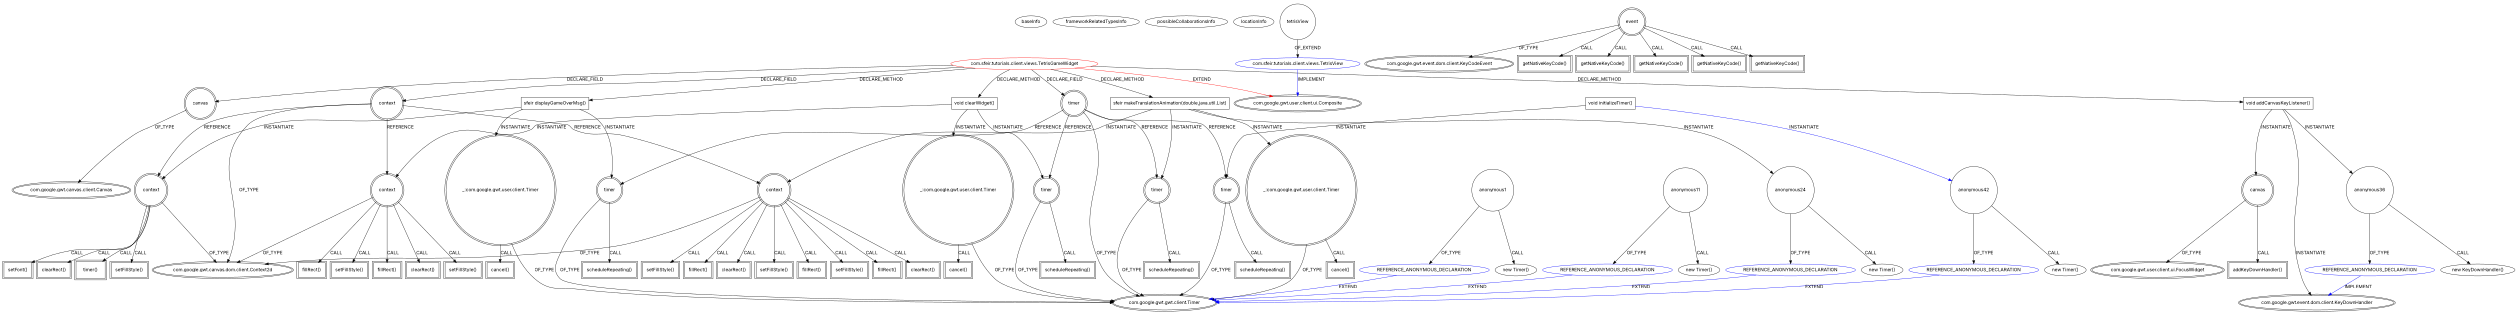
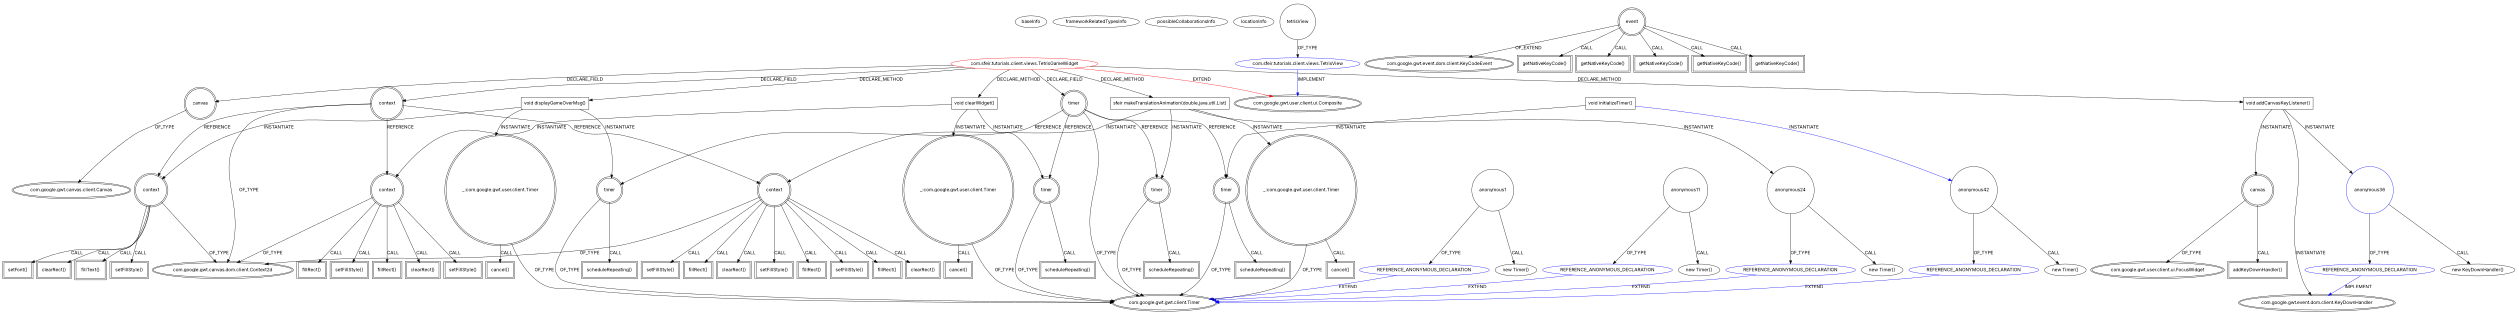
(1308, 48) -> (1308, 48)
(1528, 48) -> (1528, 48)
(555, 103) -> (555, 103)
(2370, 190) -> (2370, 190)
(91, 270) -> (91, 270)
